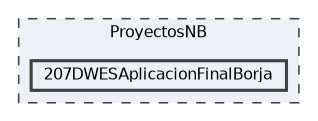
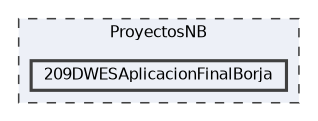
(159, 76) -> (159, 76)
